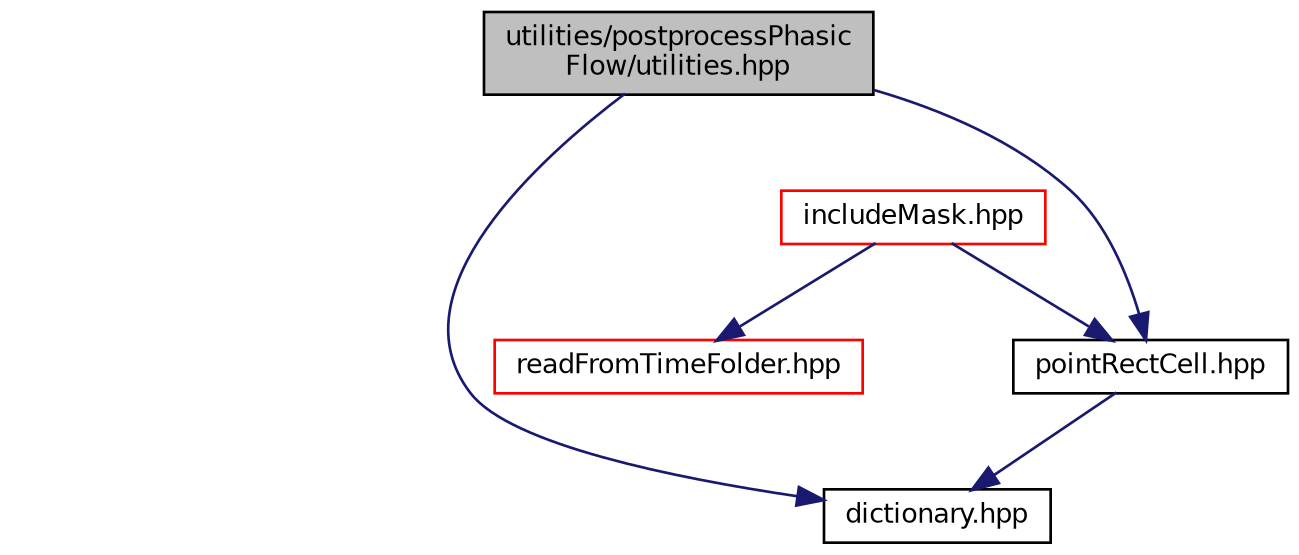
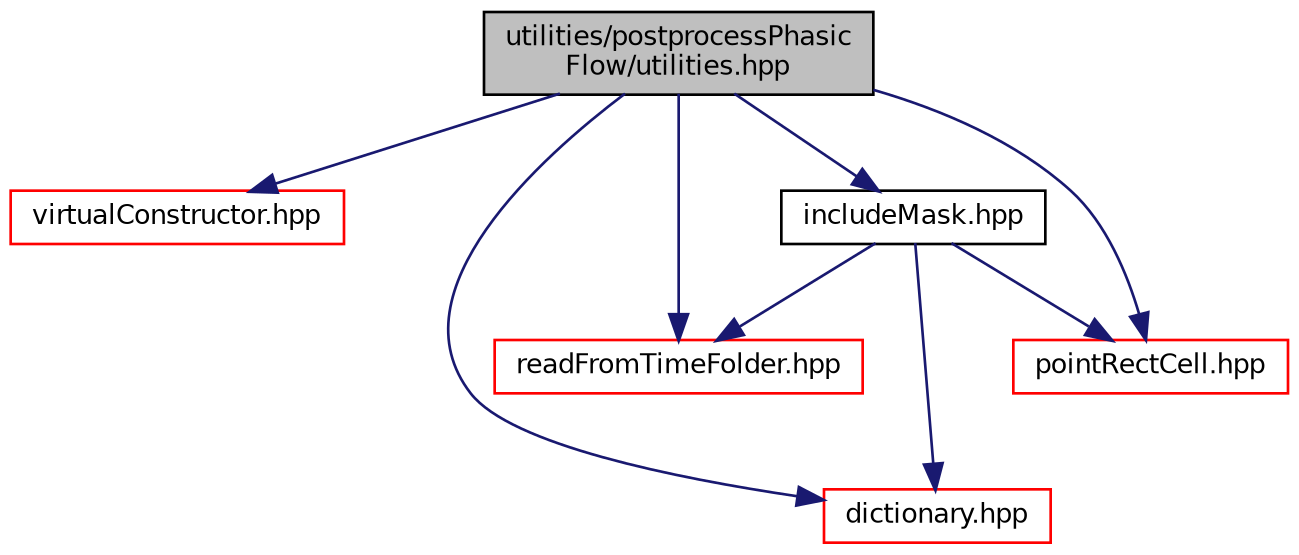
none -> (795, 135)
none -> (679, 204)
none -> (177, 217)
(913, 217) -> (913, 217)
(1151, 367) -> (1151, 367)
(1055, 434) -> (924, 353)
(937, 516) -> (937, 516)
